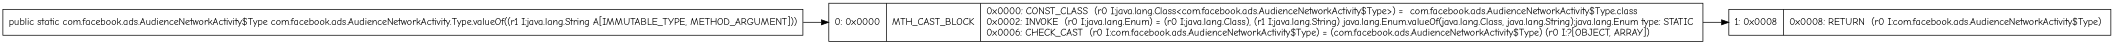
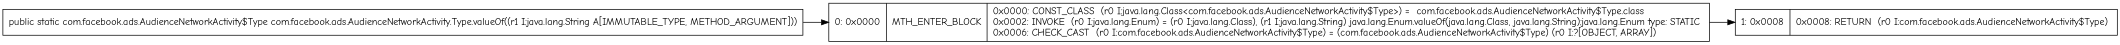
(933, 22) -> (937, 22)
